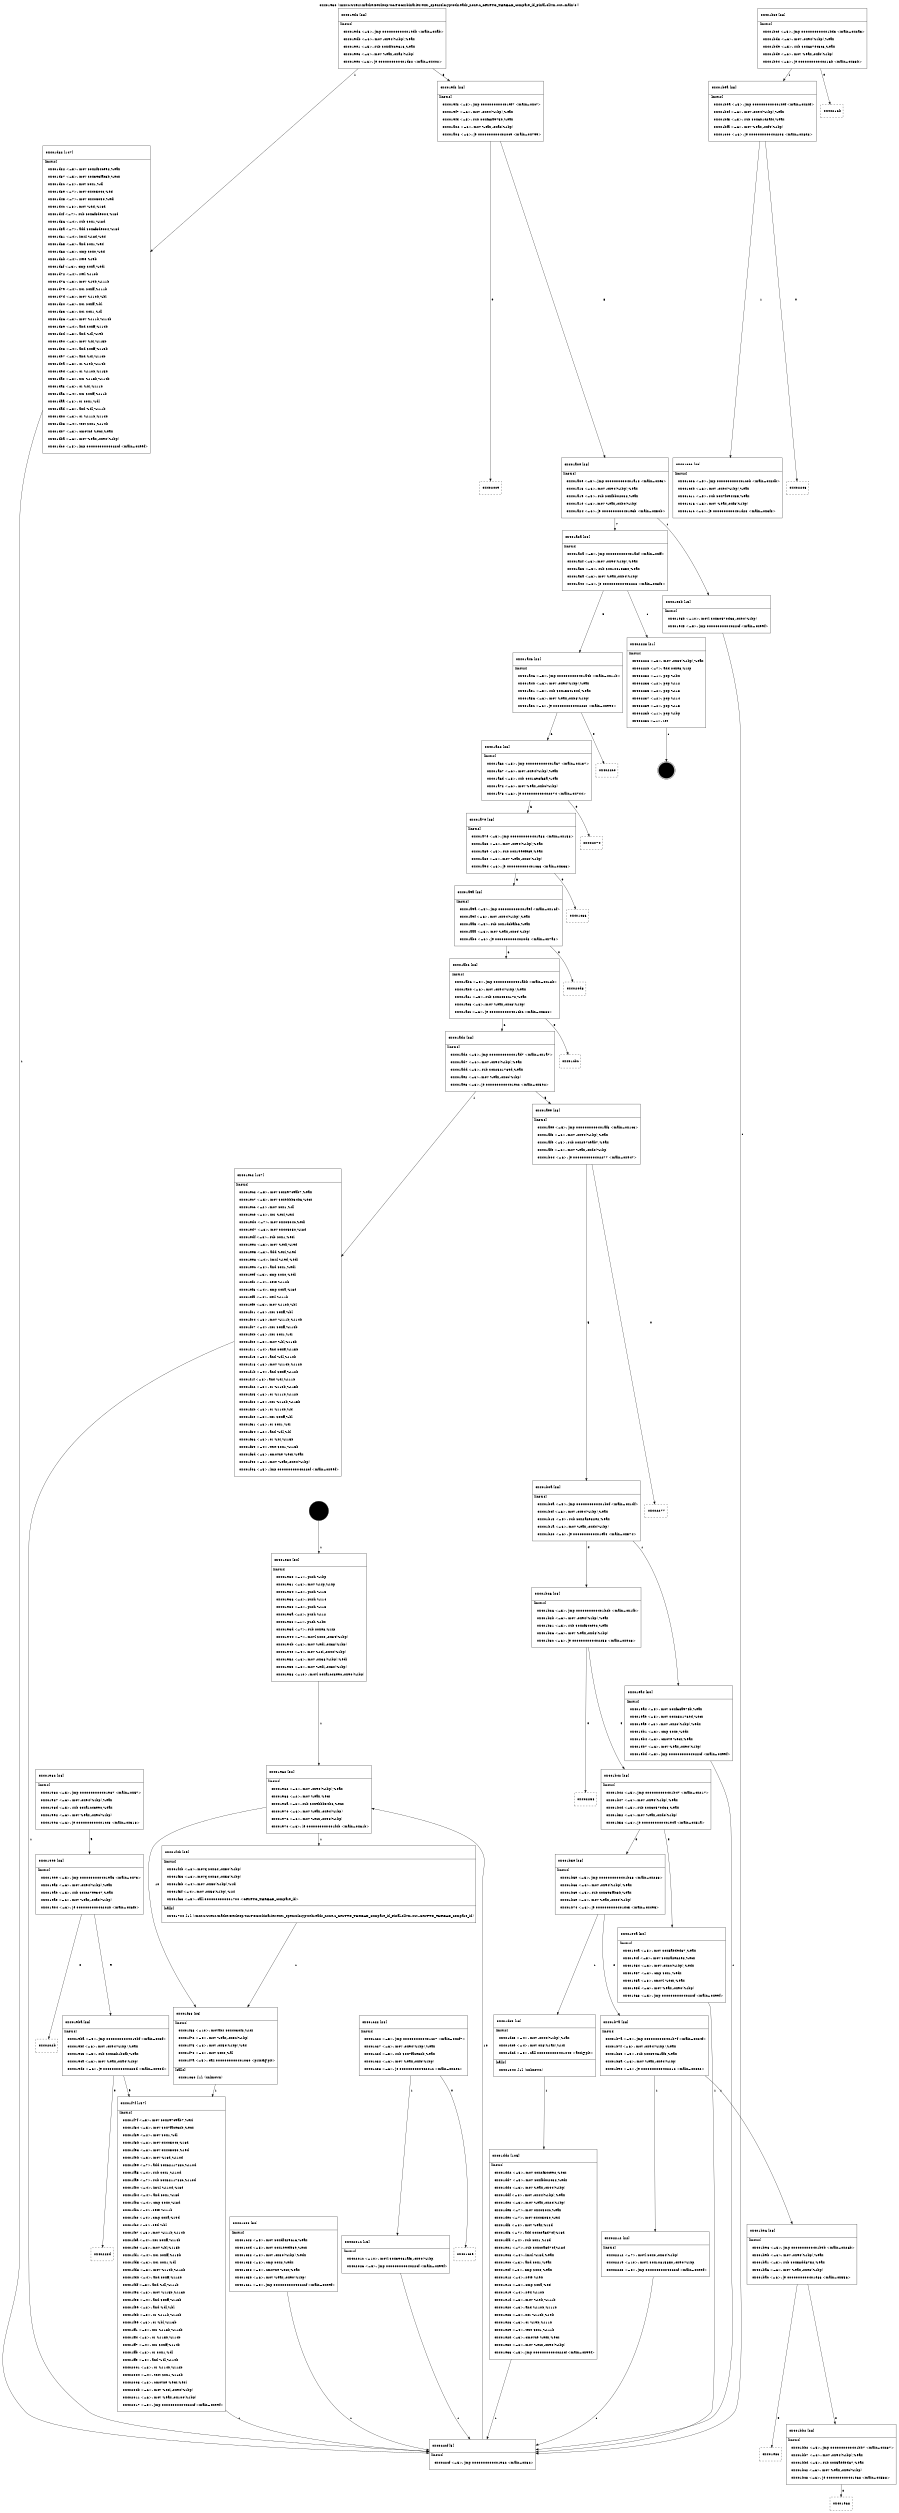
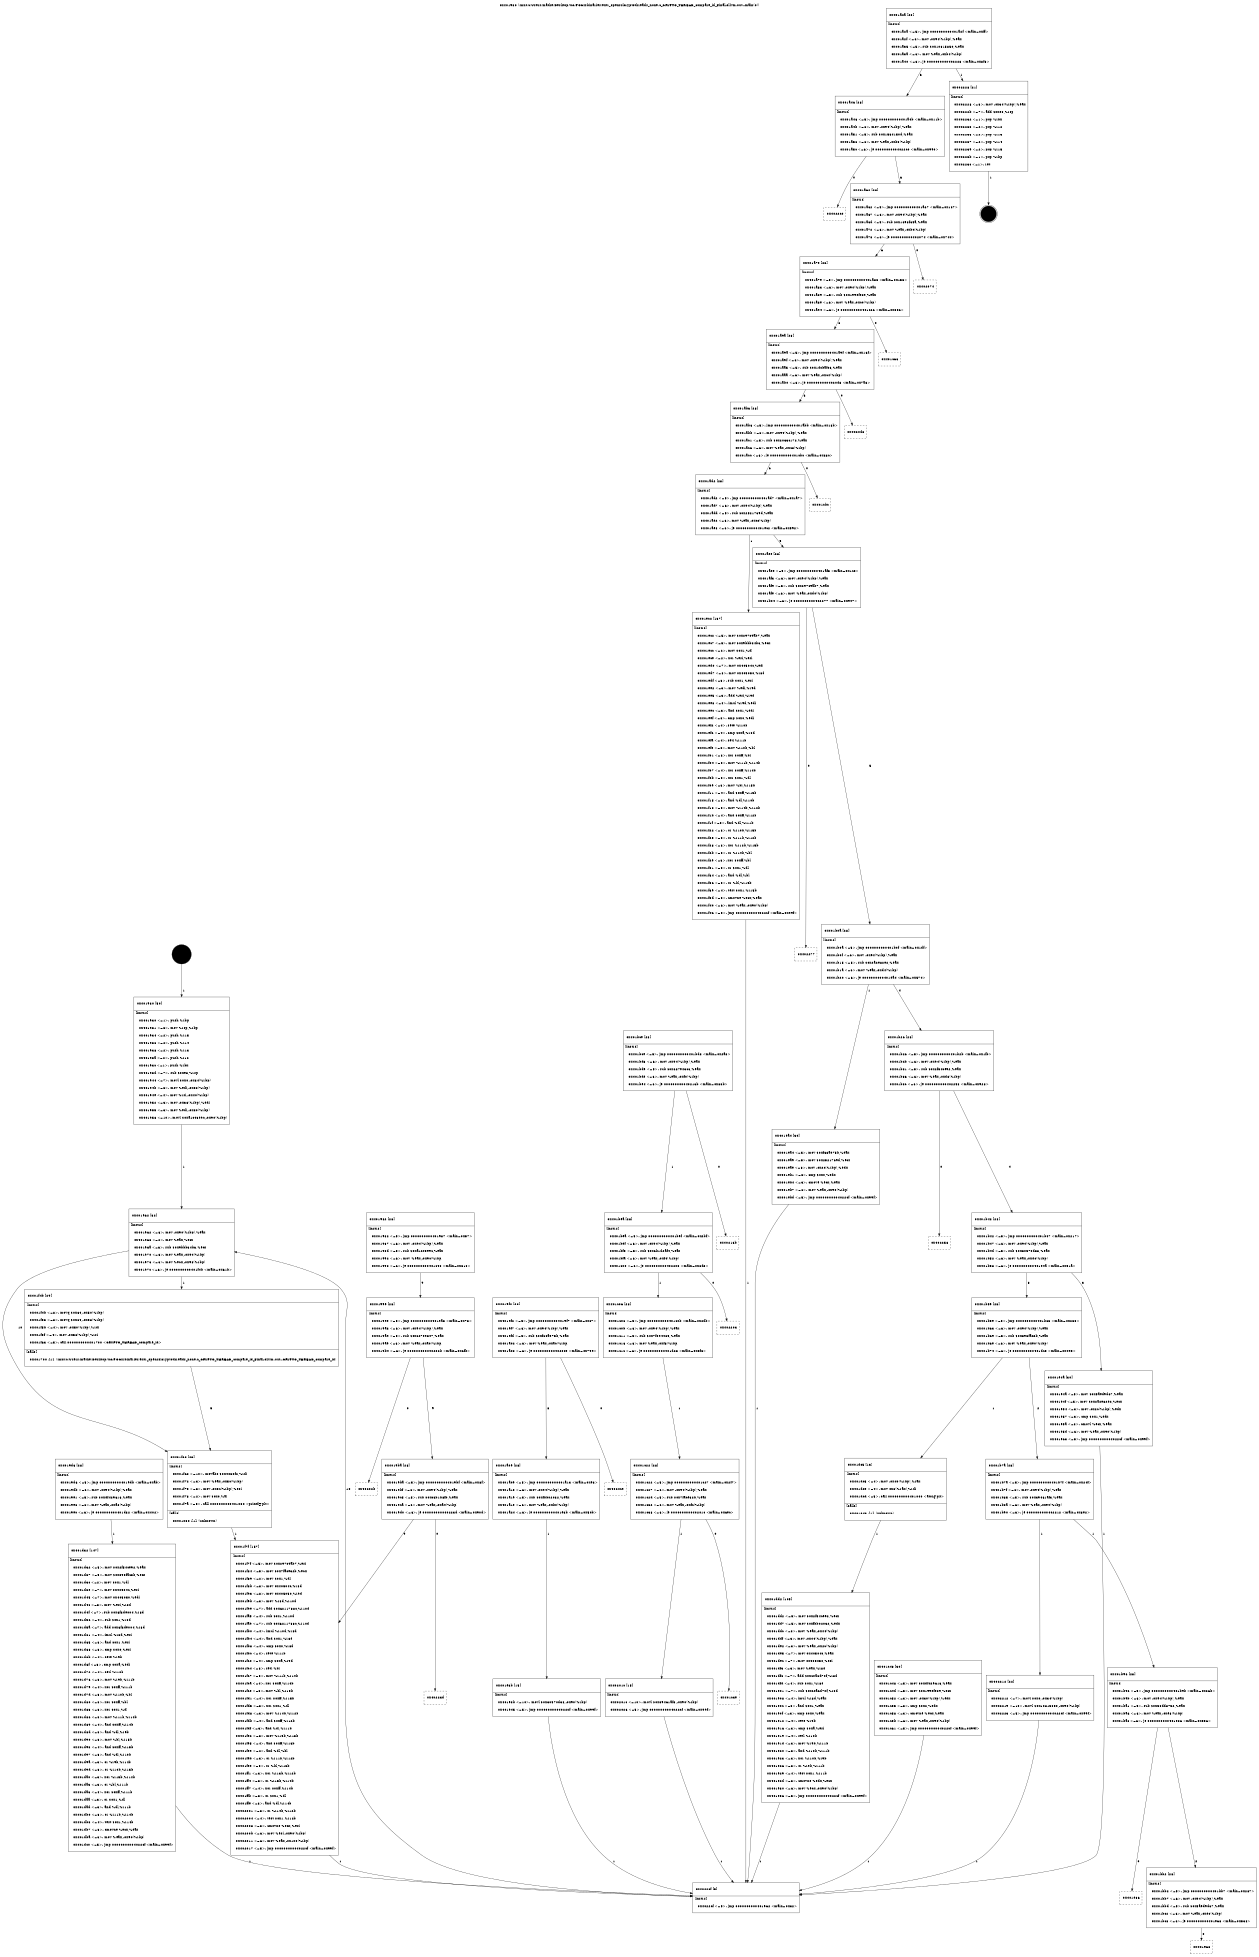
(440, 74) -> none
(615, 523) -> none
none -> (671, 1407)
(296, 1965) -> (211, 1408)
